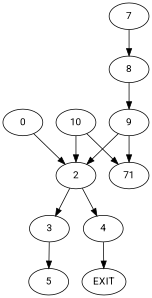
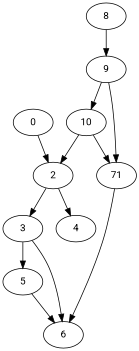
(129, 16) -> none
(106, 146) -> (98, 92)
(104, 282) -> none
none -> (63, 335)
